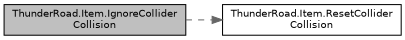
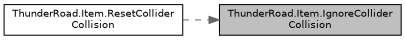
(199, 20) -> (196, 20)
